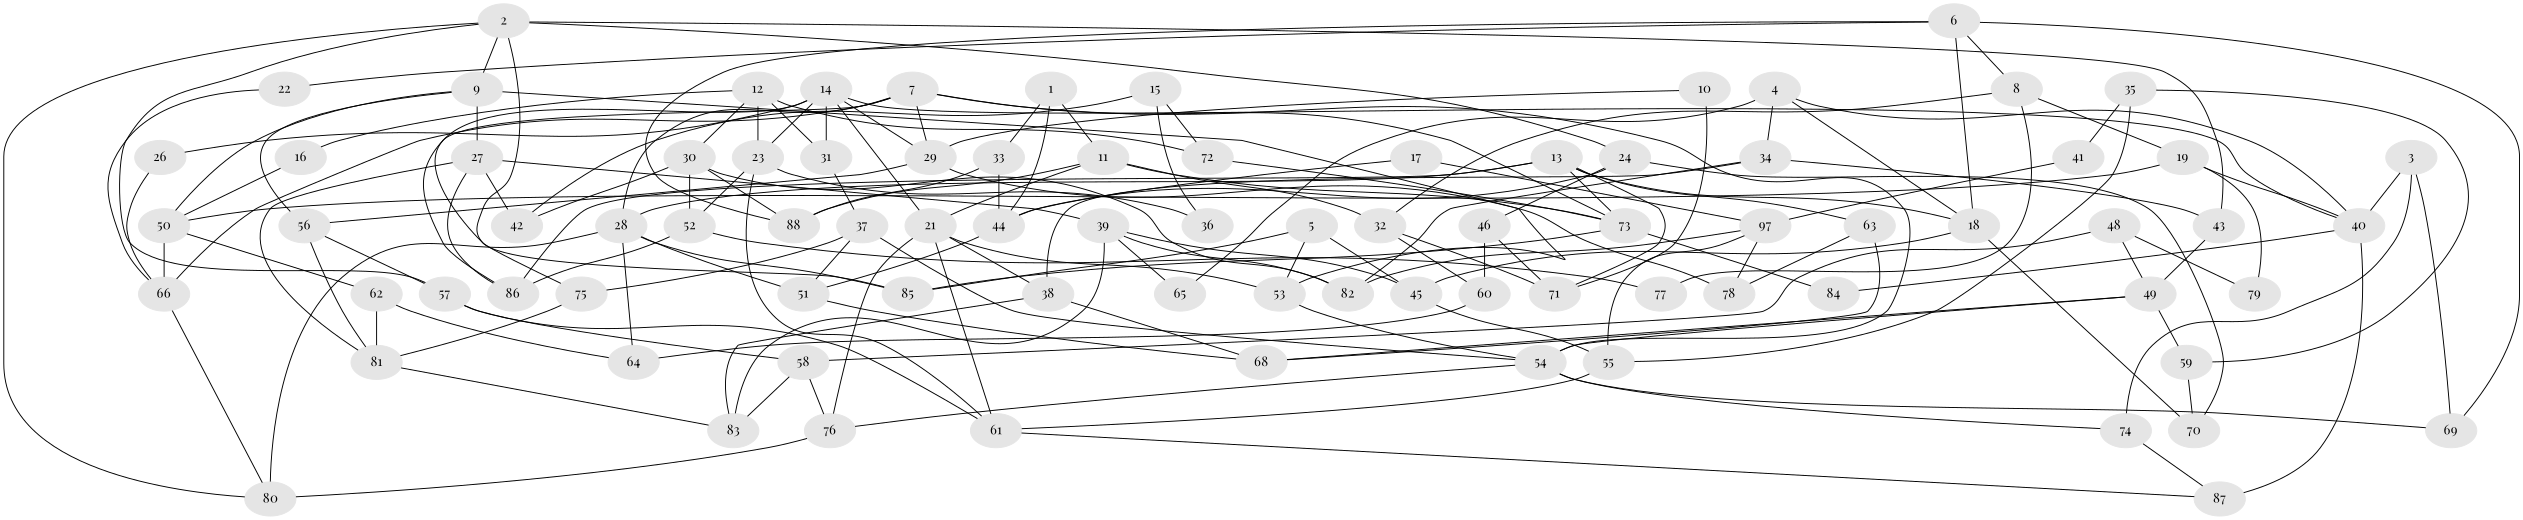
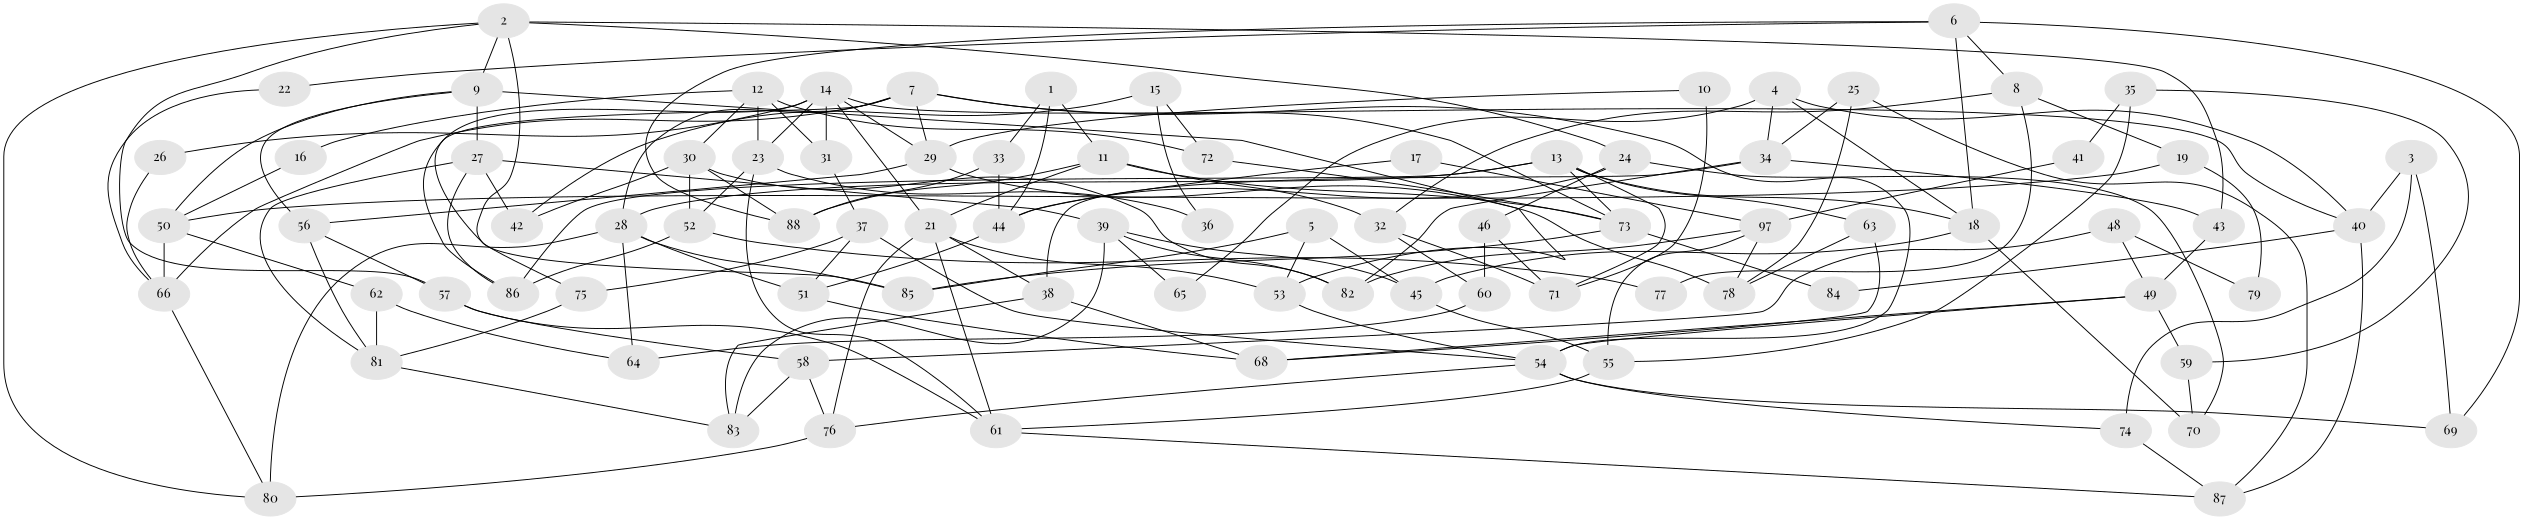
none -> (1854, 89)
(2254, 186) -> none
